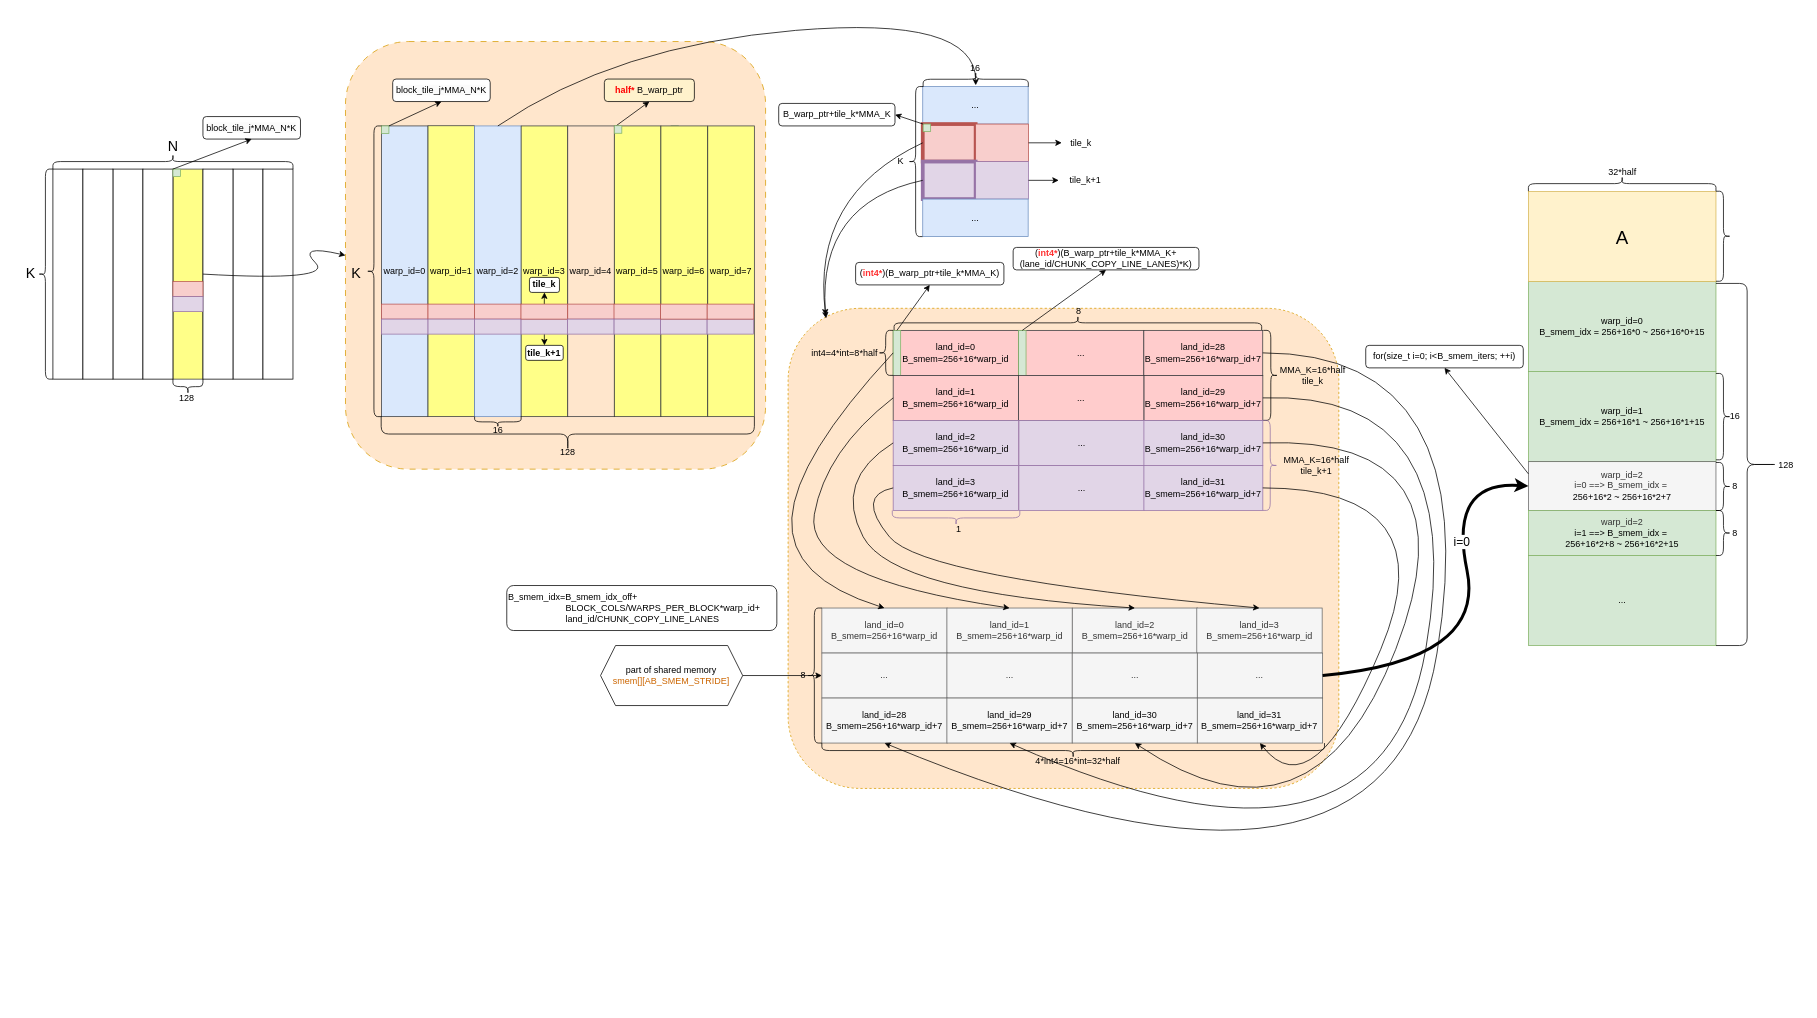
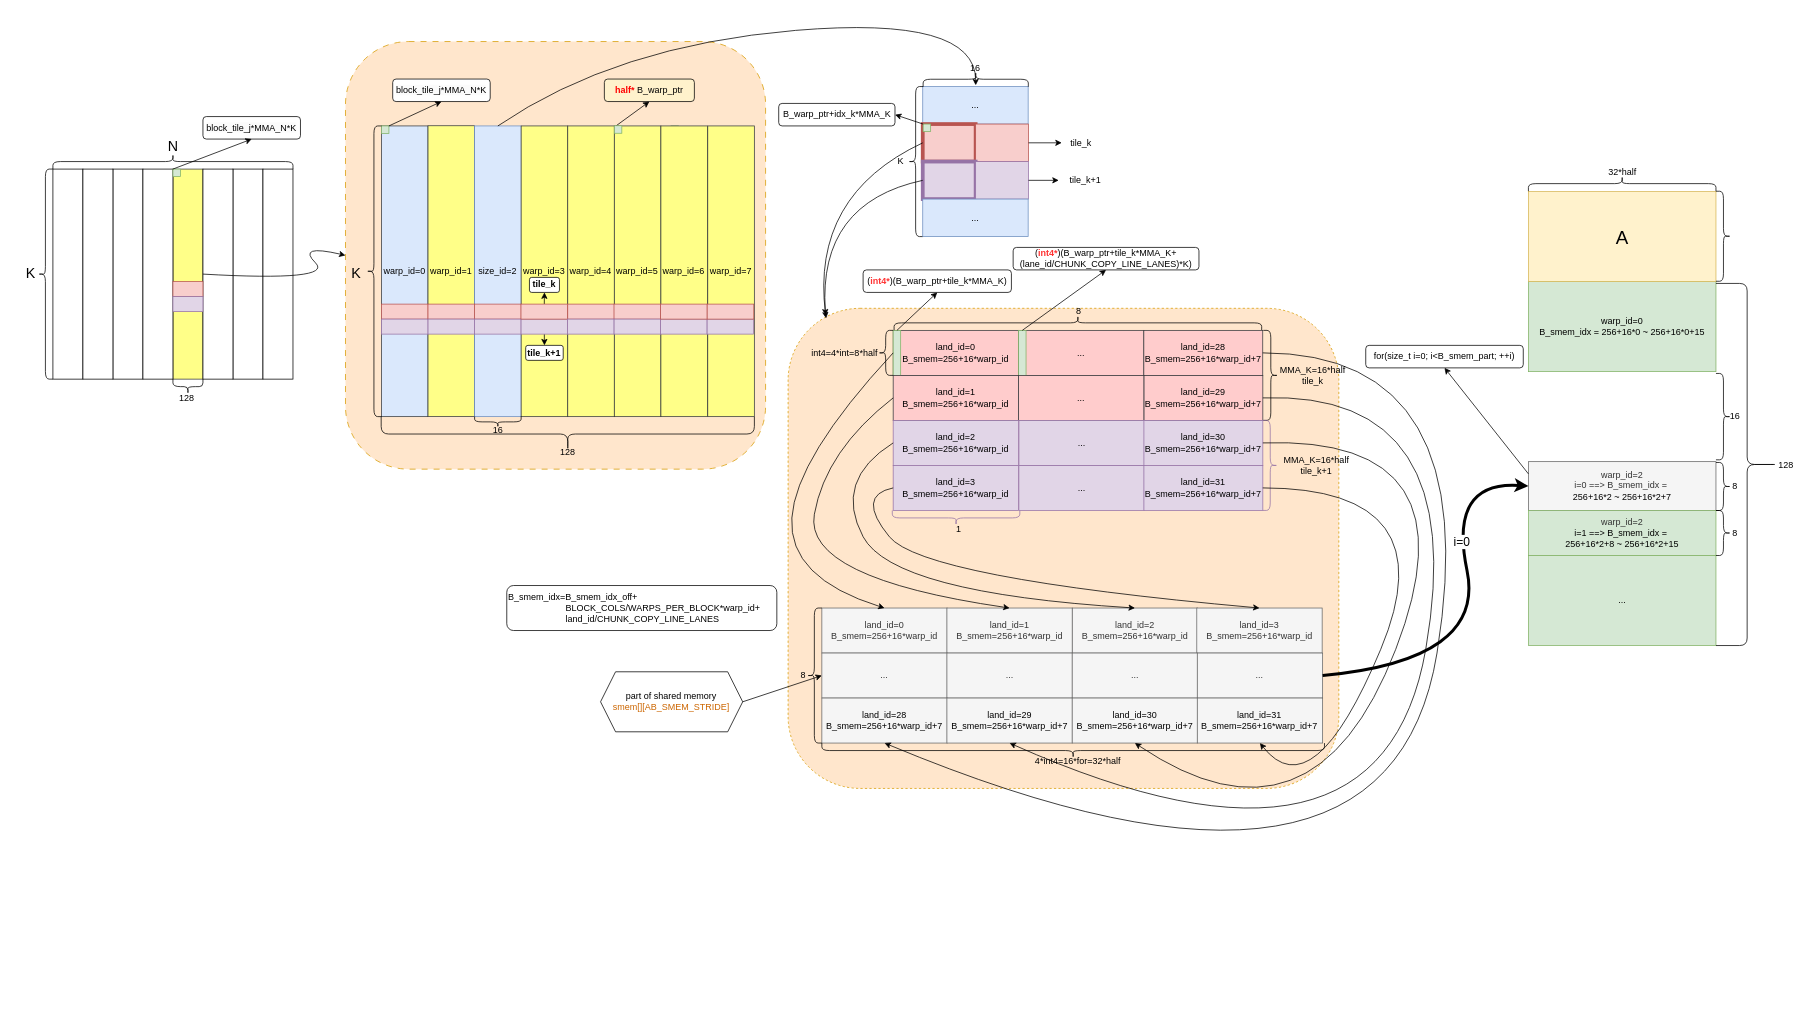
(837, 114) -> (837, 114)
(498, 271) -> (498, 271)
(591, 271) -> (591, 271)
(930, 274) -> (937, 281)
(1444, 357) -> (1444, 357)
(1622, 417) -> none
(671, 675) -> (671, 702)
(1078, 762) -> (1078, 762)
